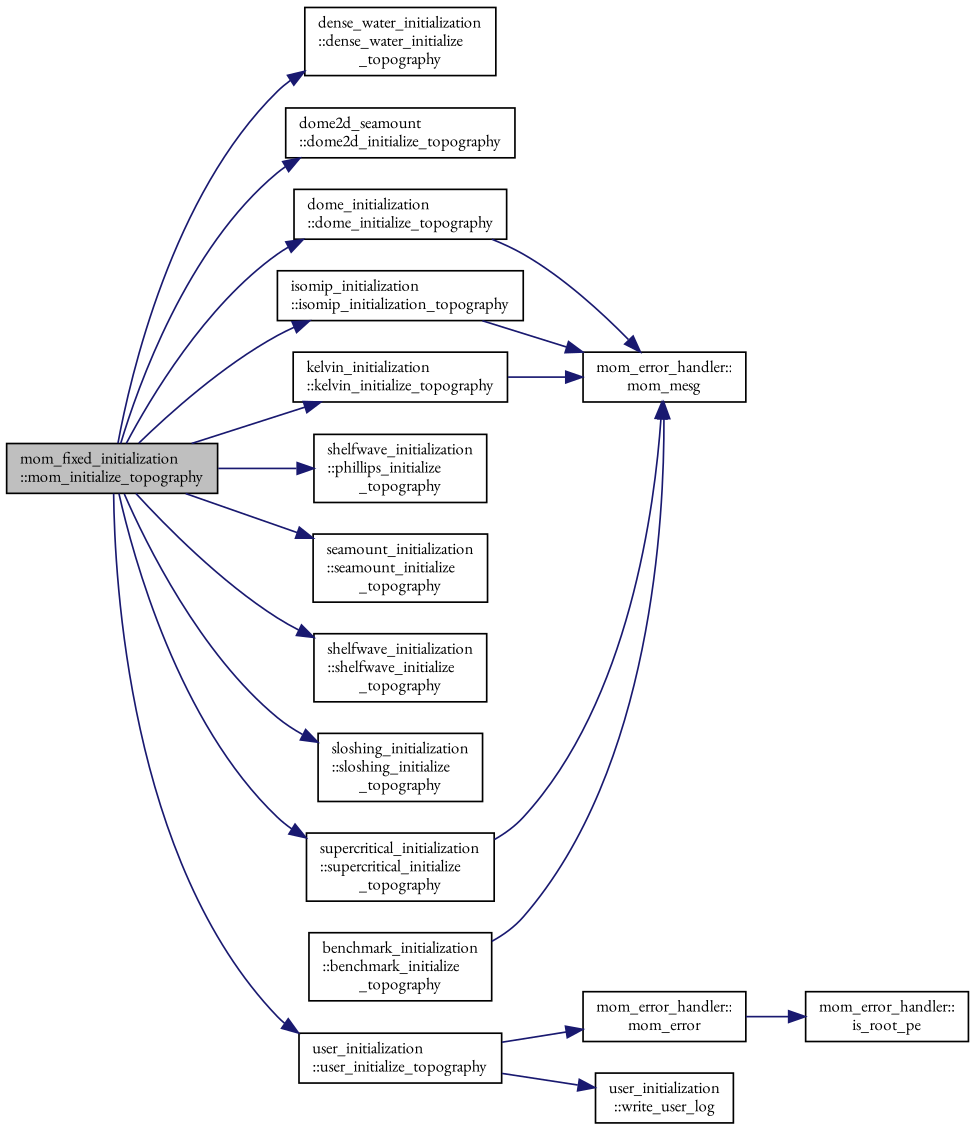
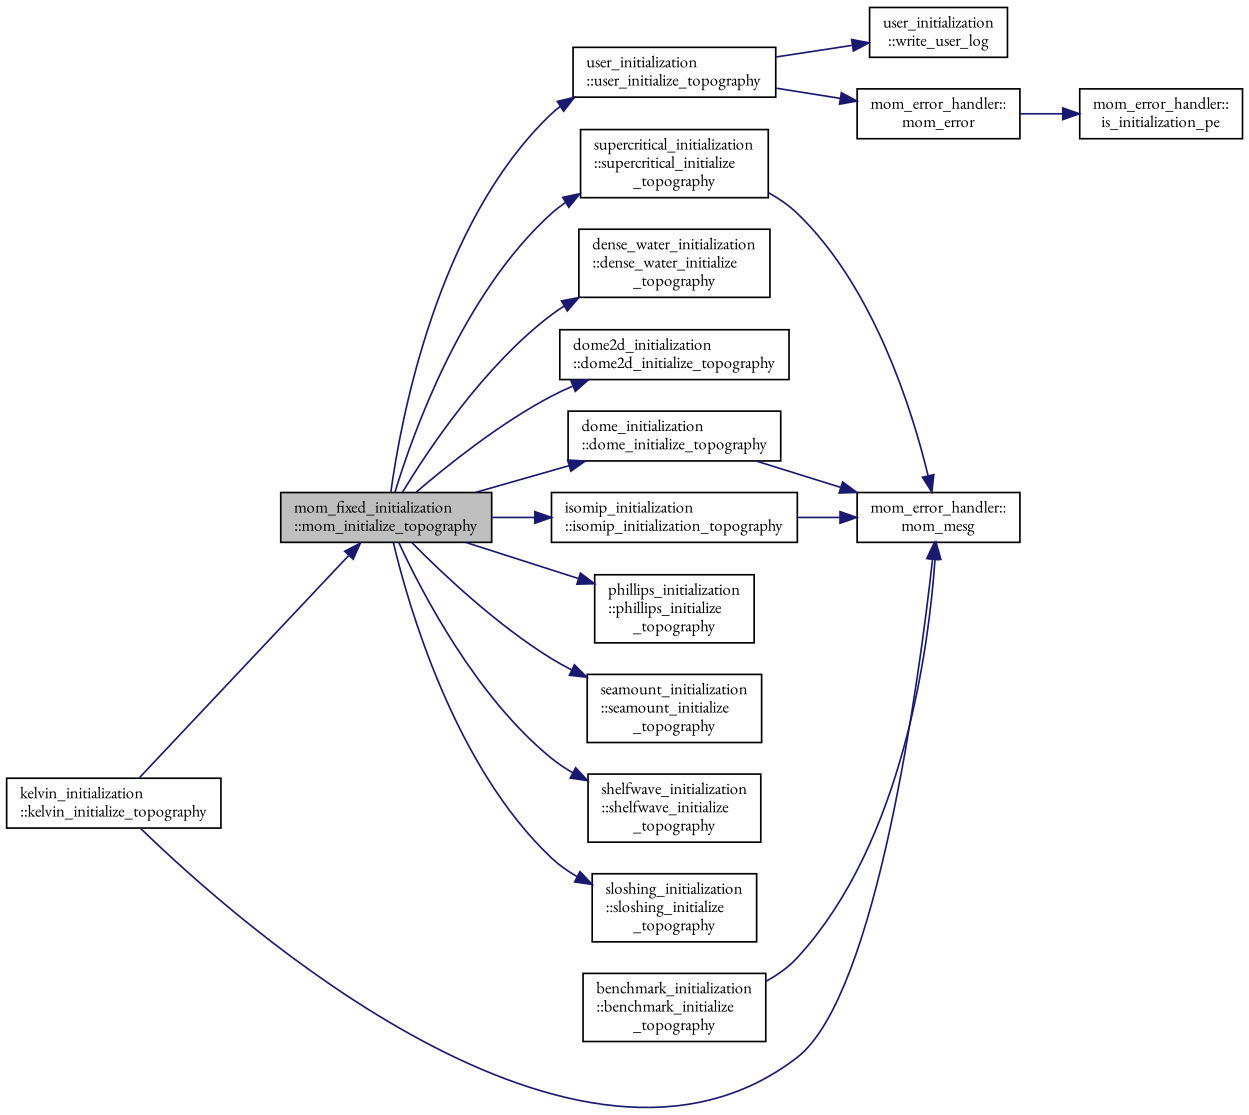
(400, 133) -> (674, 355)
(248, 425) -> (244, 667)
(400, 468) -> (674, 609)
(887, 1017) -> (1161, 114)
